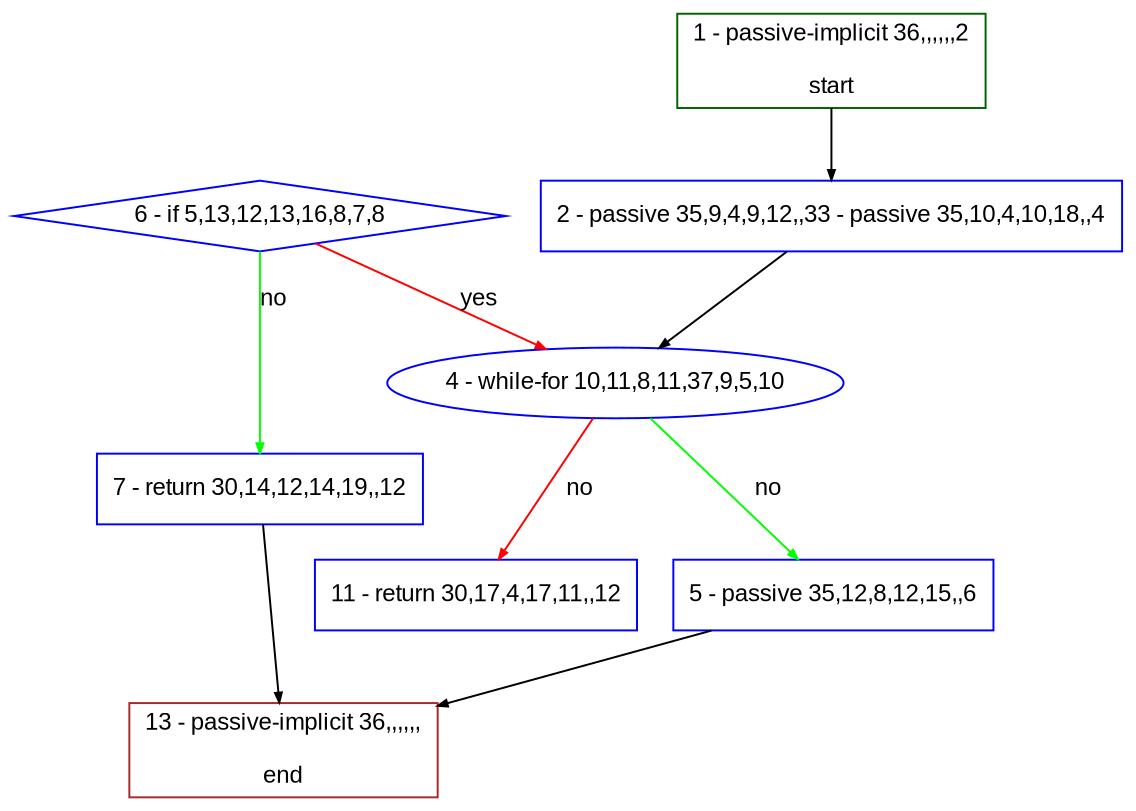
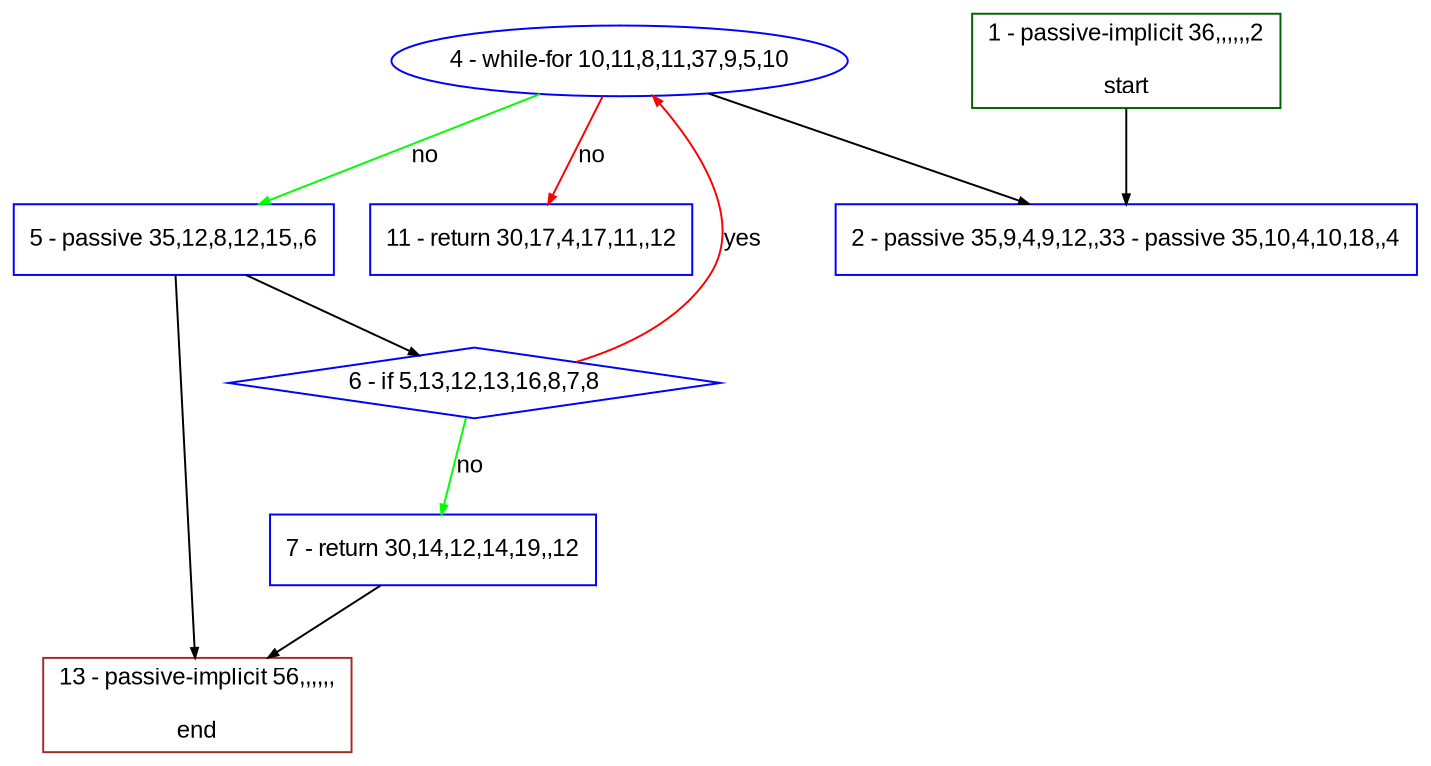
(727, 297) -> (864, 147)
none -> (328, 313)
(284, 750) -> (197, 705)
